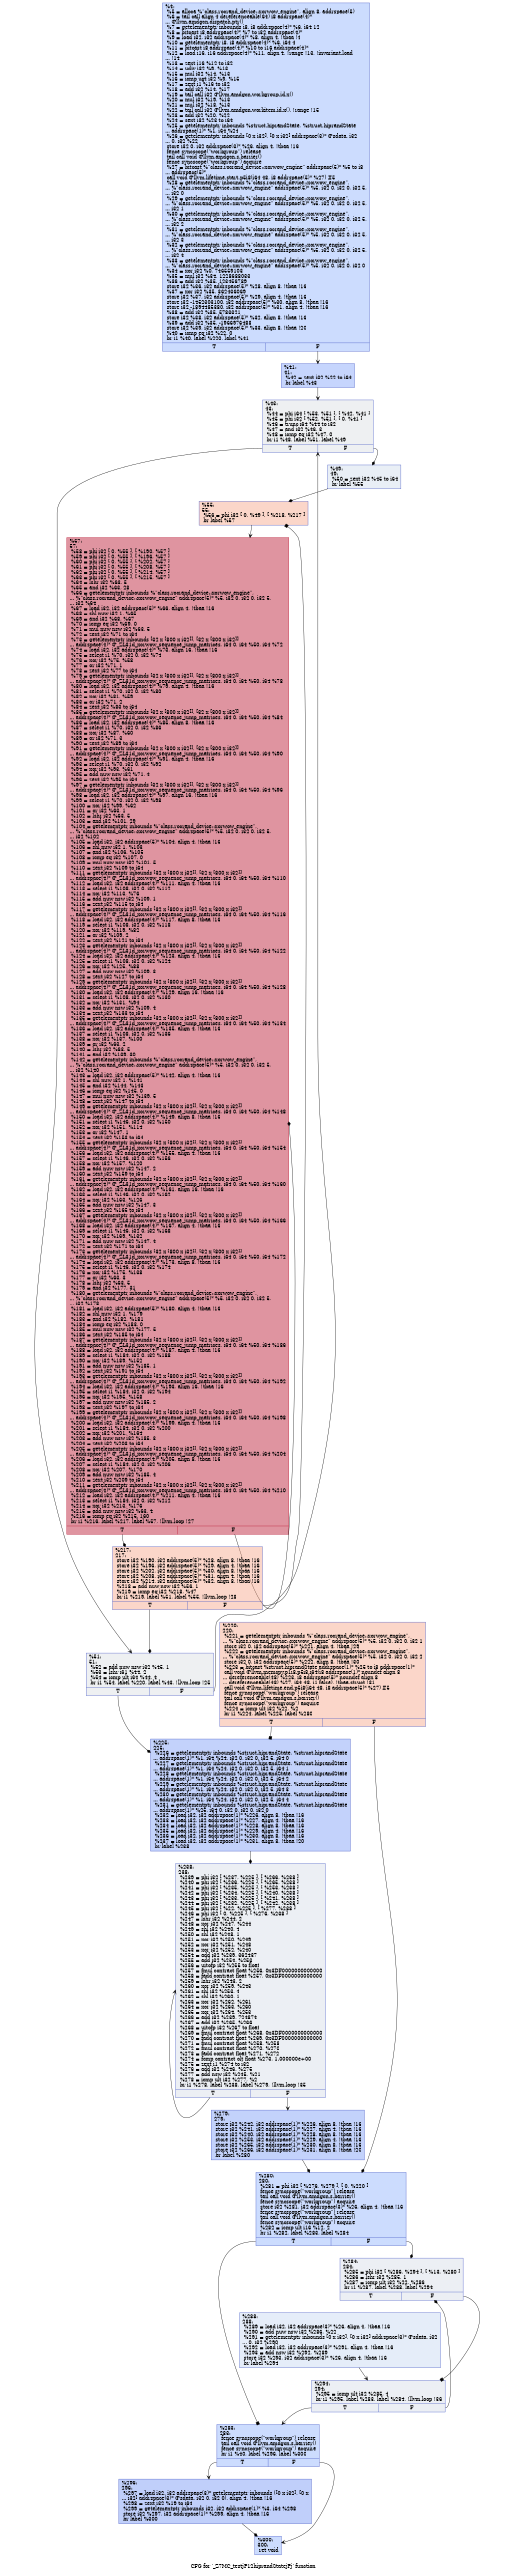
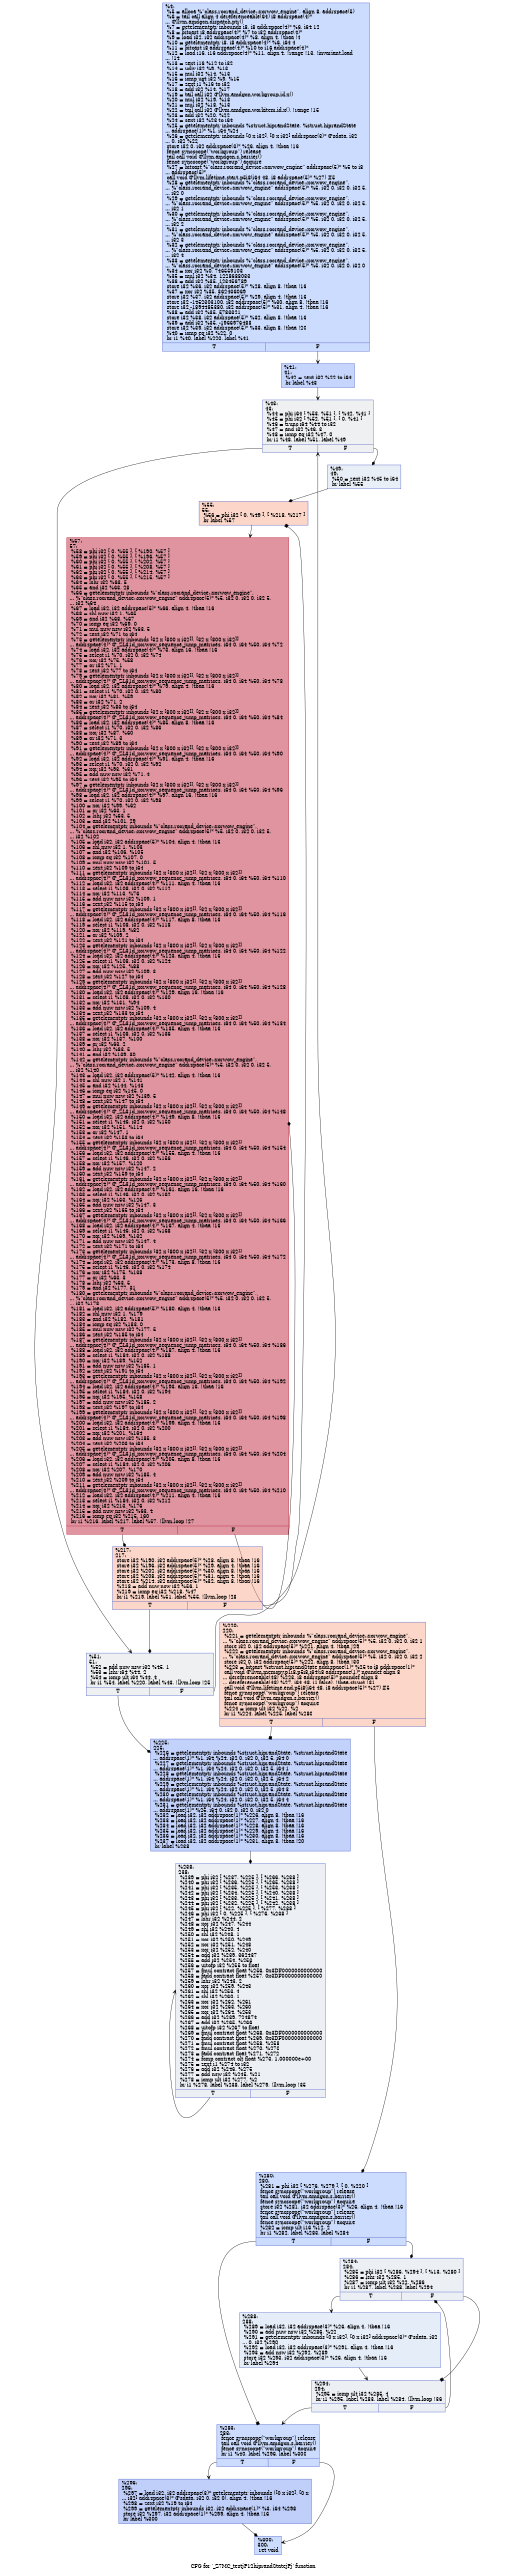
(118, 1673) -> (118, 1673)
(288, 2135) -> none
none -> (332, 2300)
